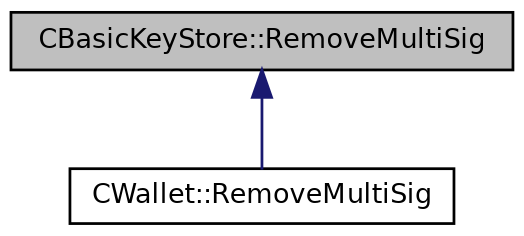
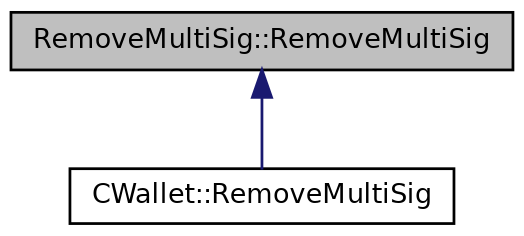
(262, 41) -> (262, 41)
